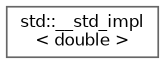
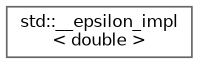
(82, 32) -> (99, 32)
